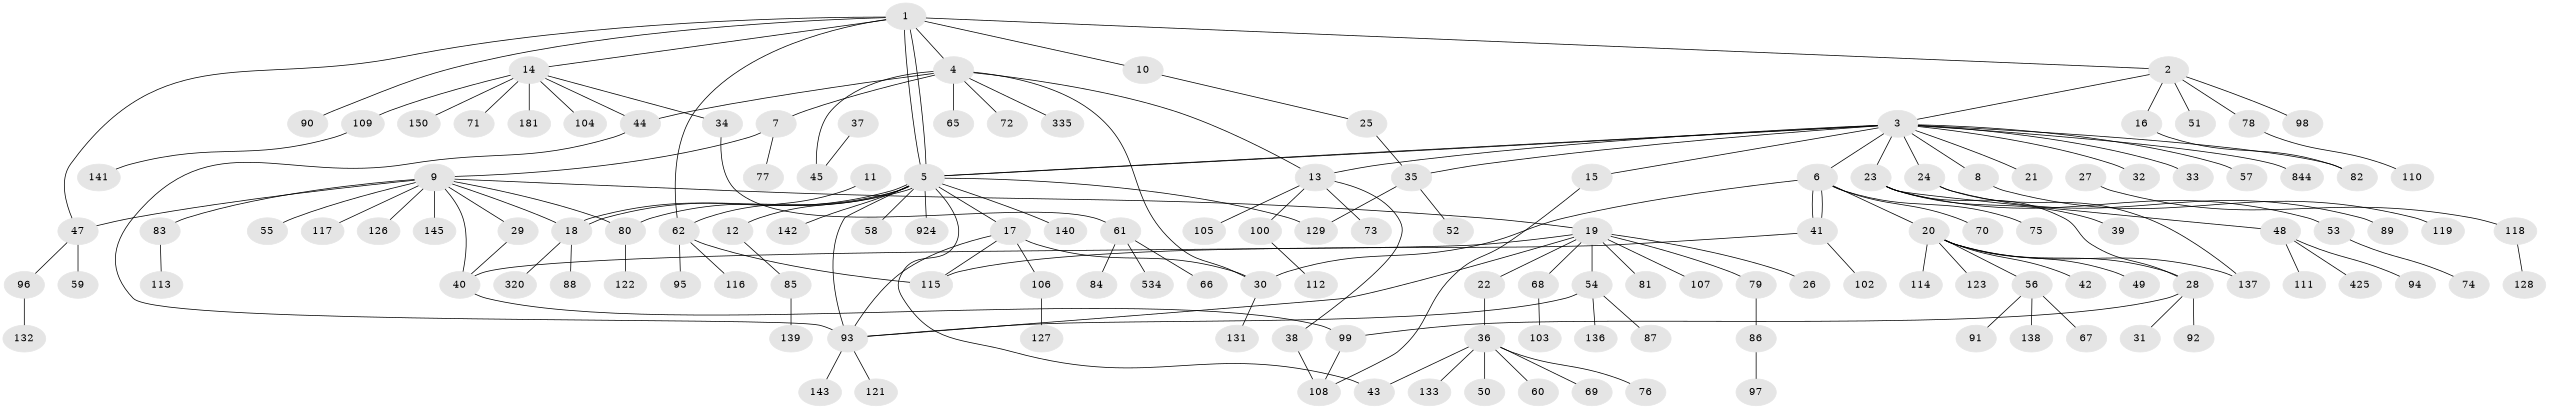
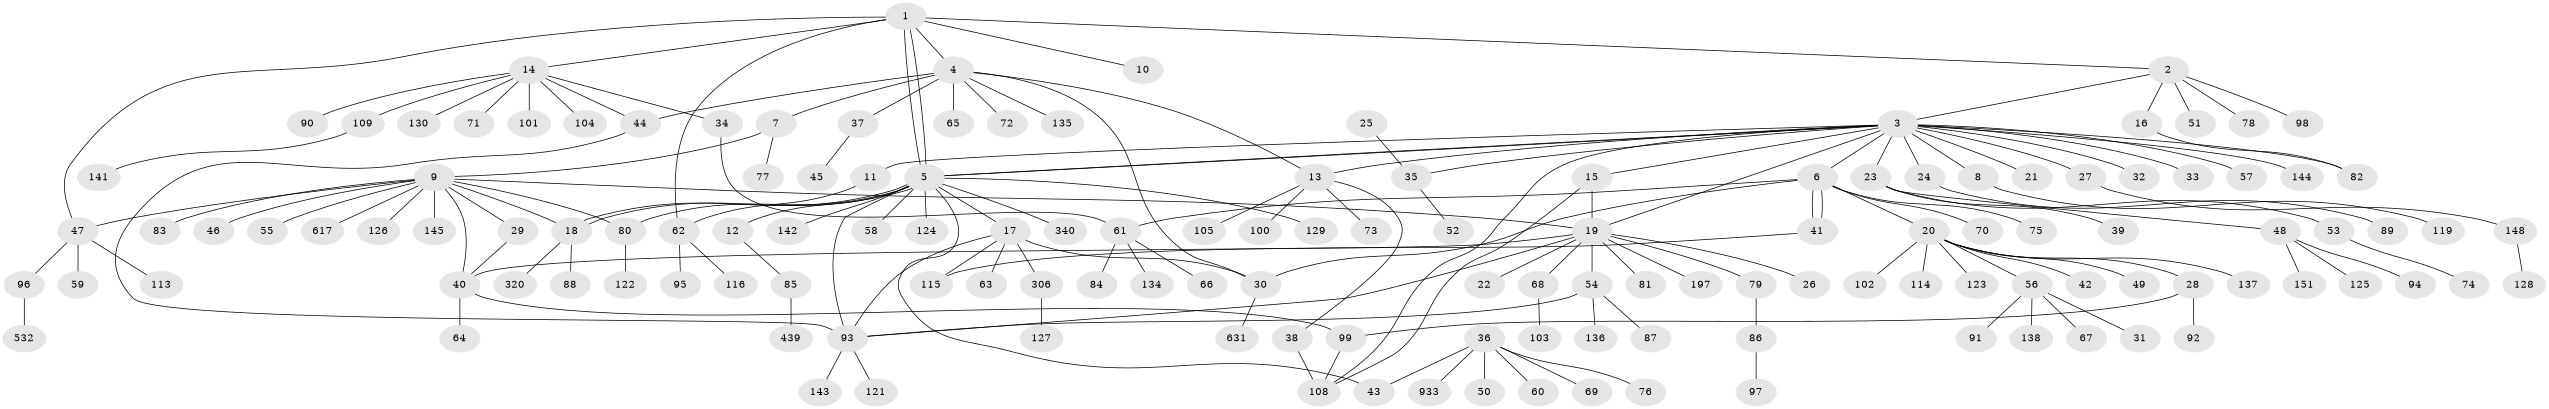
(600, 40) -> (415, 89)
(864, 88) -> (904, 98)
(1255, 97) -> none
(419, 124) -> (419, 124)
(529, 124) -> (529, 124)
(1063, 124) -> (1063, 124)
none -> (1406, 140)
none -> (1995, 145)
none -> (1562, 166)
none -> (1745, 178)
(2302, 178) -> (2302, 178)
(2412, 178) -> none
none -> (1467, 197)
(1364, 204) -> none
none -> (1592, 204)
(2062, 217) -> none
(2164, 226) -> none
none -> (214, 231)
(323, 231) -> (323, 231)
(927, 231) -> (927, 231)
(1065, 231) -> (1065, 231)
(2515, 231) -> (2515, 231)
(161, 258) -> (121, 259)
(1841, 258) -> (1897, 258)
(801, 267) -> none
none -> (986, 285)
(1042, 285) -> (1042, 285)
(1152, 285) -> (1152, 285)
(1316, 285) -> none
(1701, 285) -> (1701, 285)
(2304, 285) -> (2304, 285)
(2360, 285) -> (2360, 285)
(2167, 312) -> (2094, 315)
(1485, 315) -> none
(24, 339) -> (24, 339)
none -> (460, 339)
(791, 339) -> (791, 339)
(1237, 339) -> (1237, 339)
(1429, 392) -> (1429, 392)
